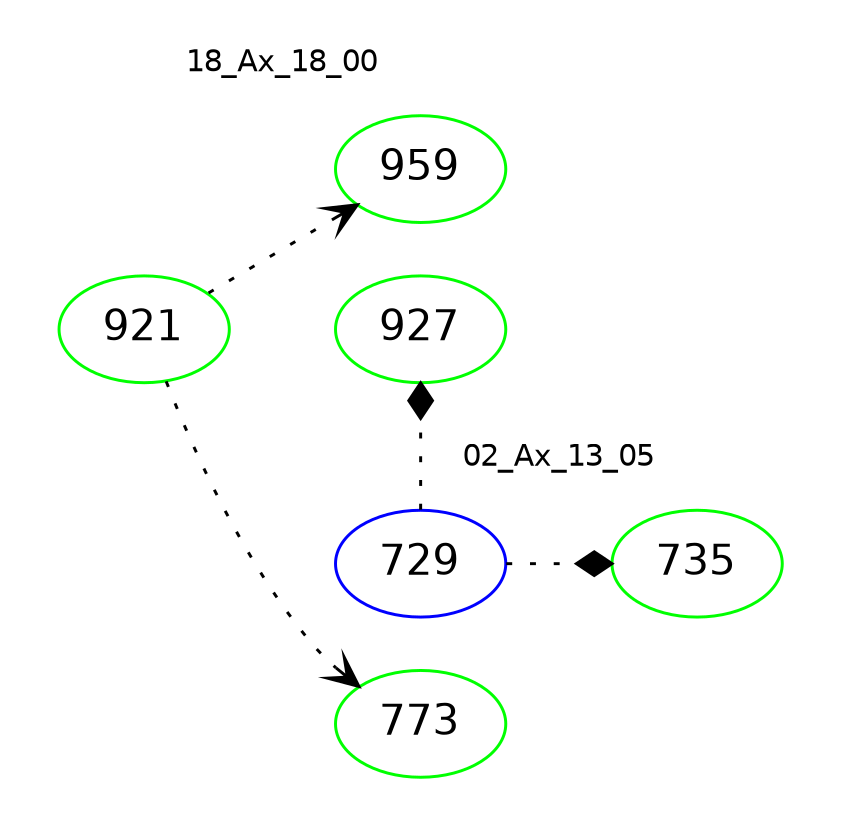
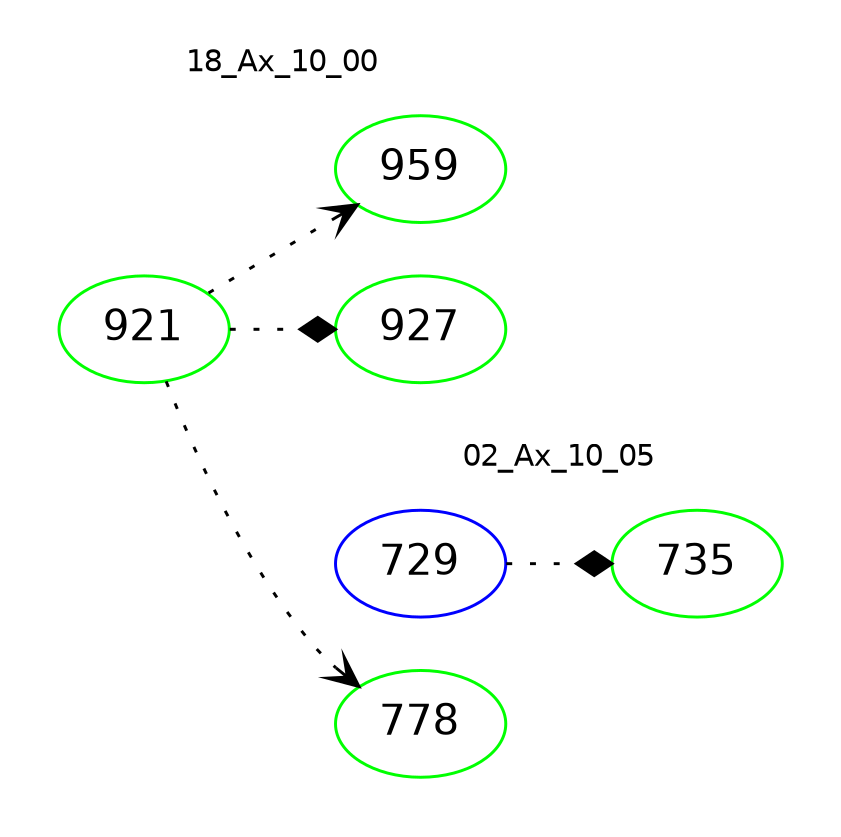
(282, 64) -> (282, 64)
(559, 458) -> (559, 458)
(421, 464) -> (265, 329)
(421, 724) -> (421, 724)
